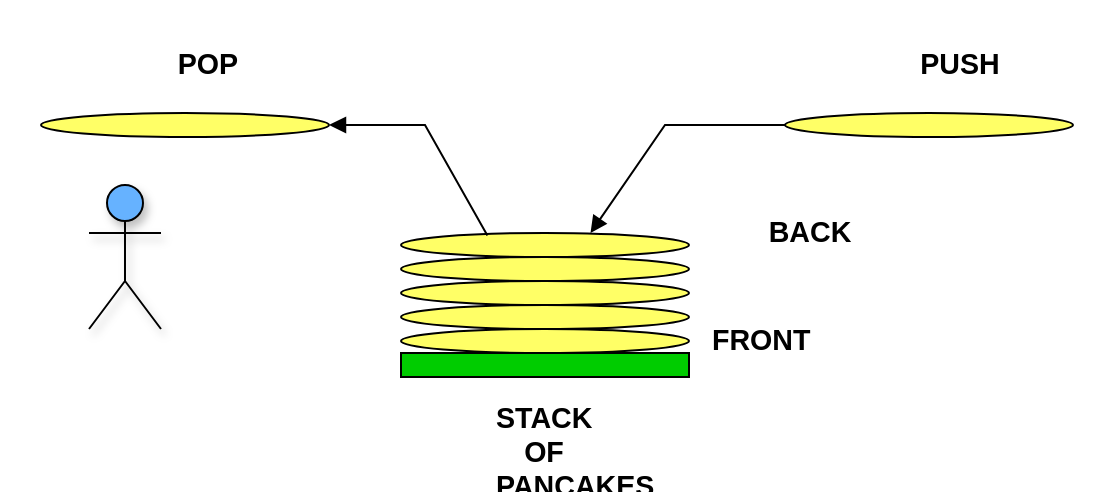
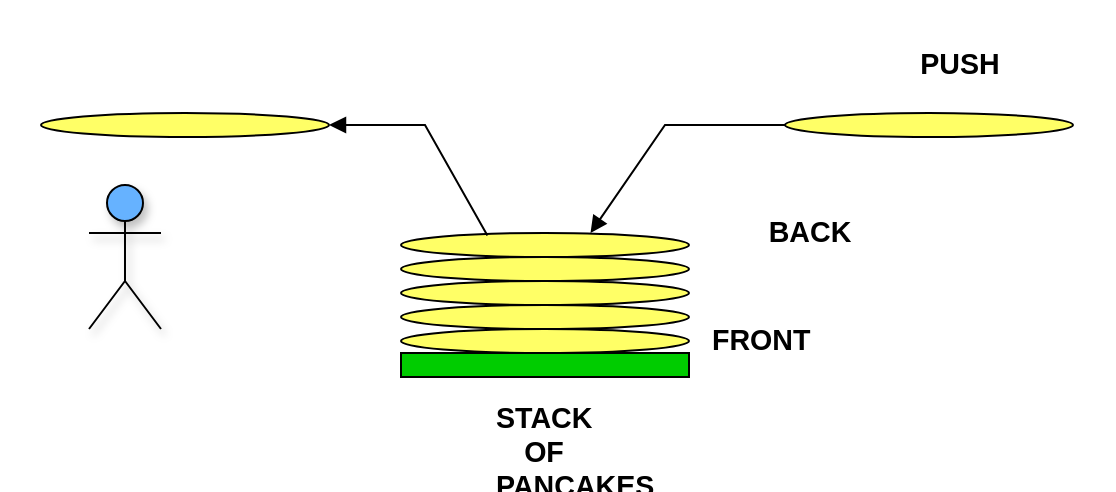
(209, 65) -> none
